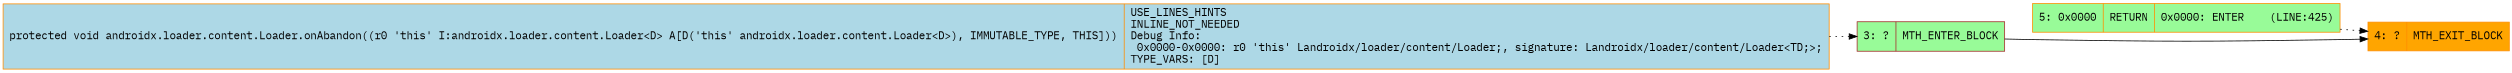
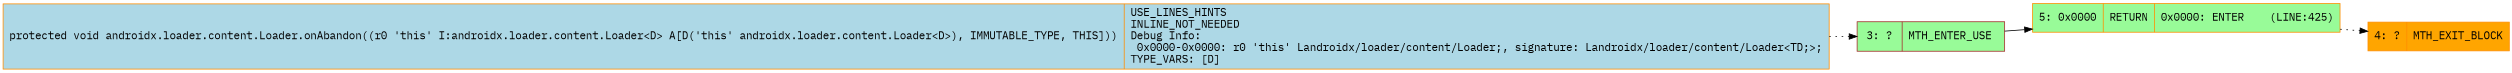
(1950, 36) -> (1950, 36)
(2182, 41) -> (2015, 30)
